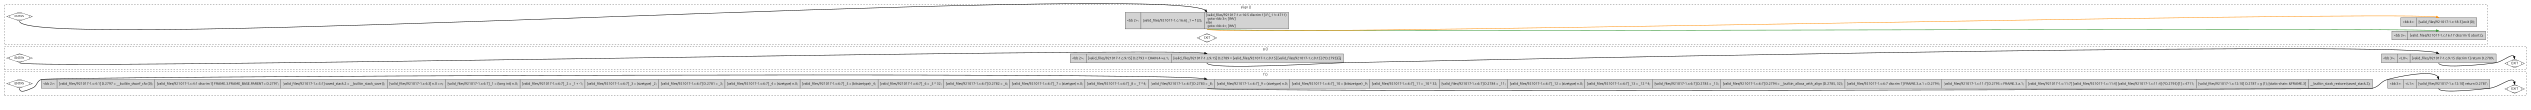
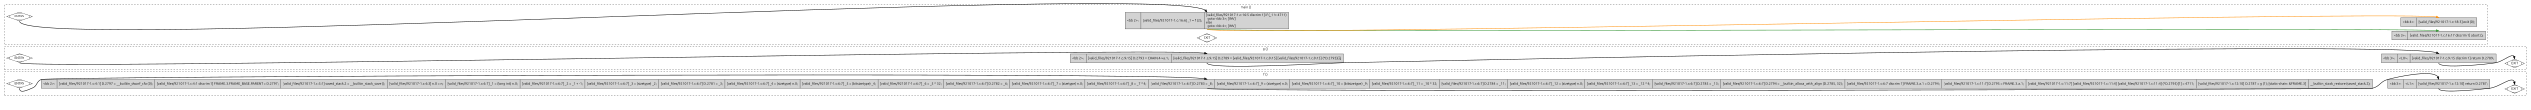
(1246, 7) -> (1246, 7)
